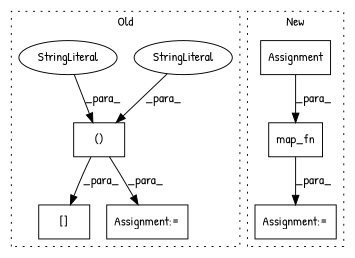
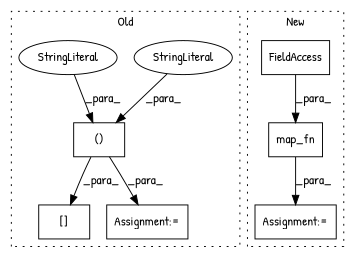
(296, 58) -> (296, 58)
